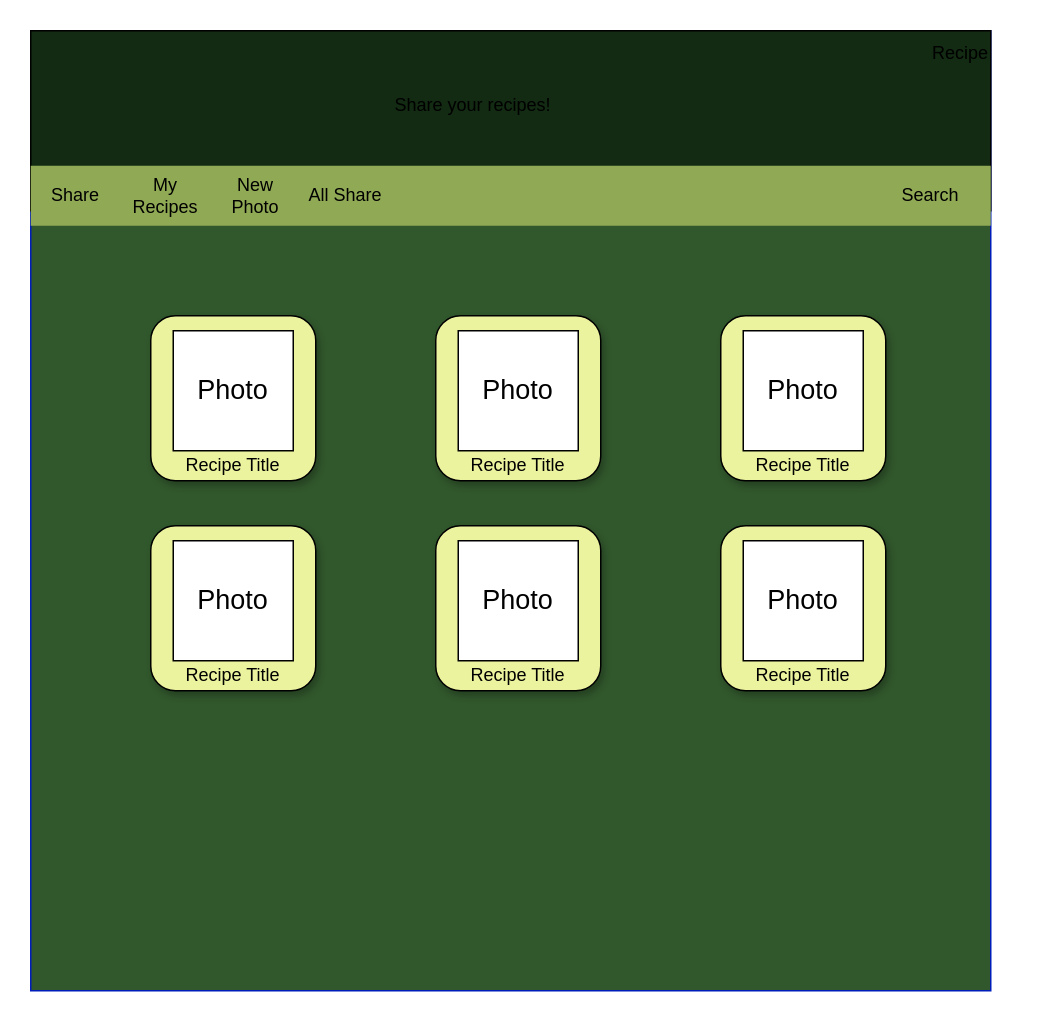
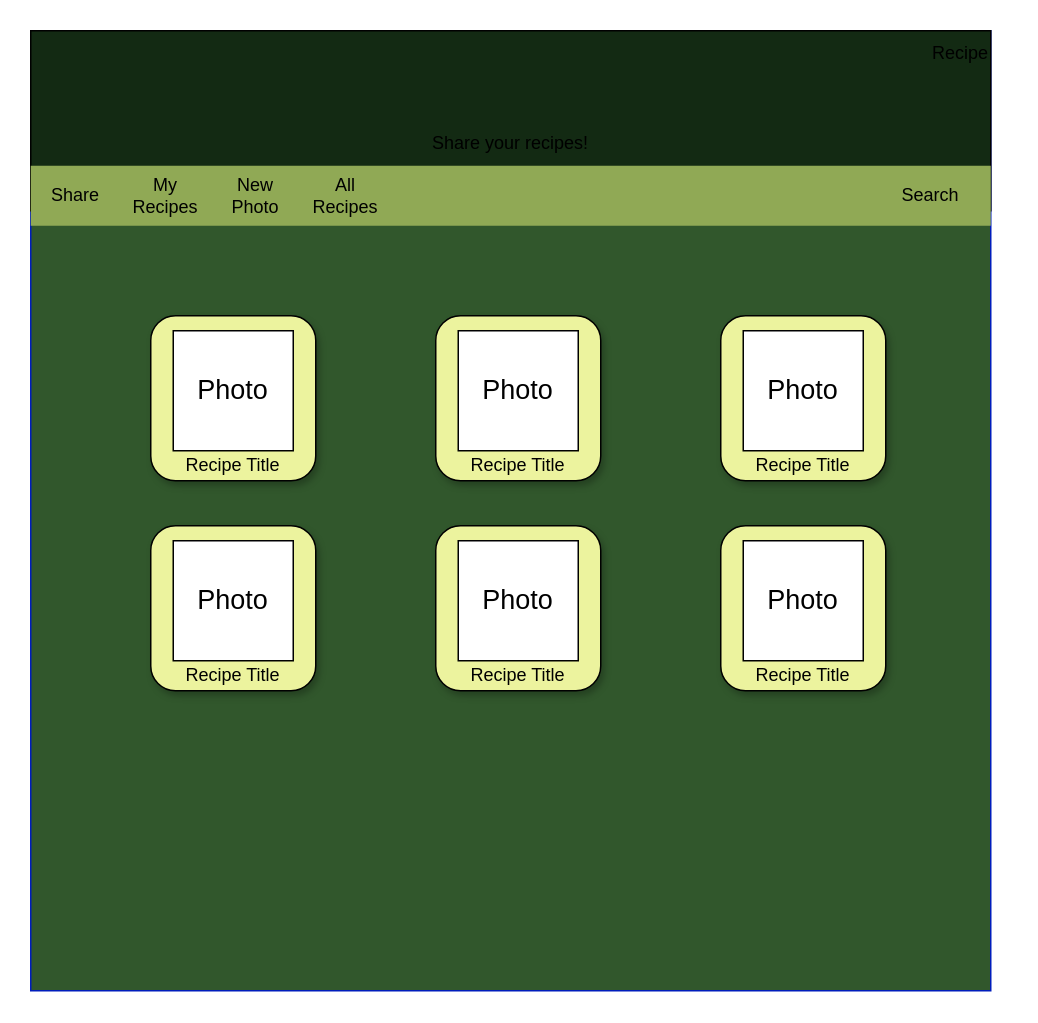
(473, 106) -> (511, 143)
(346, 196) -> (346, 196)
